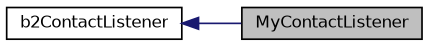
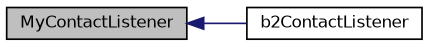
(220, 23) -> (225, 23)
